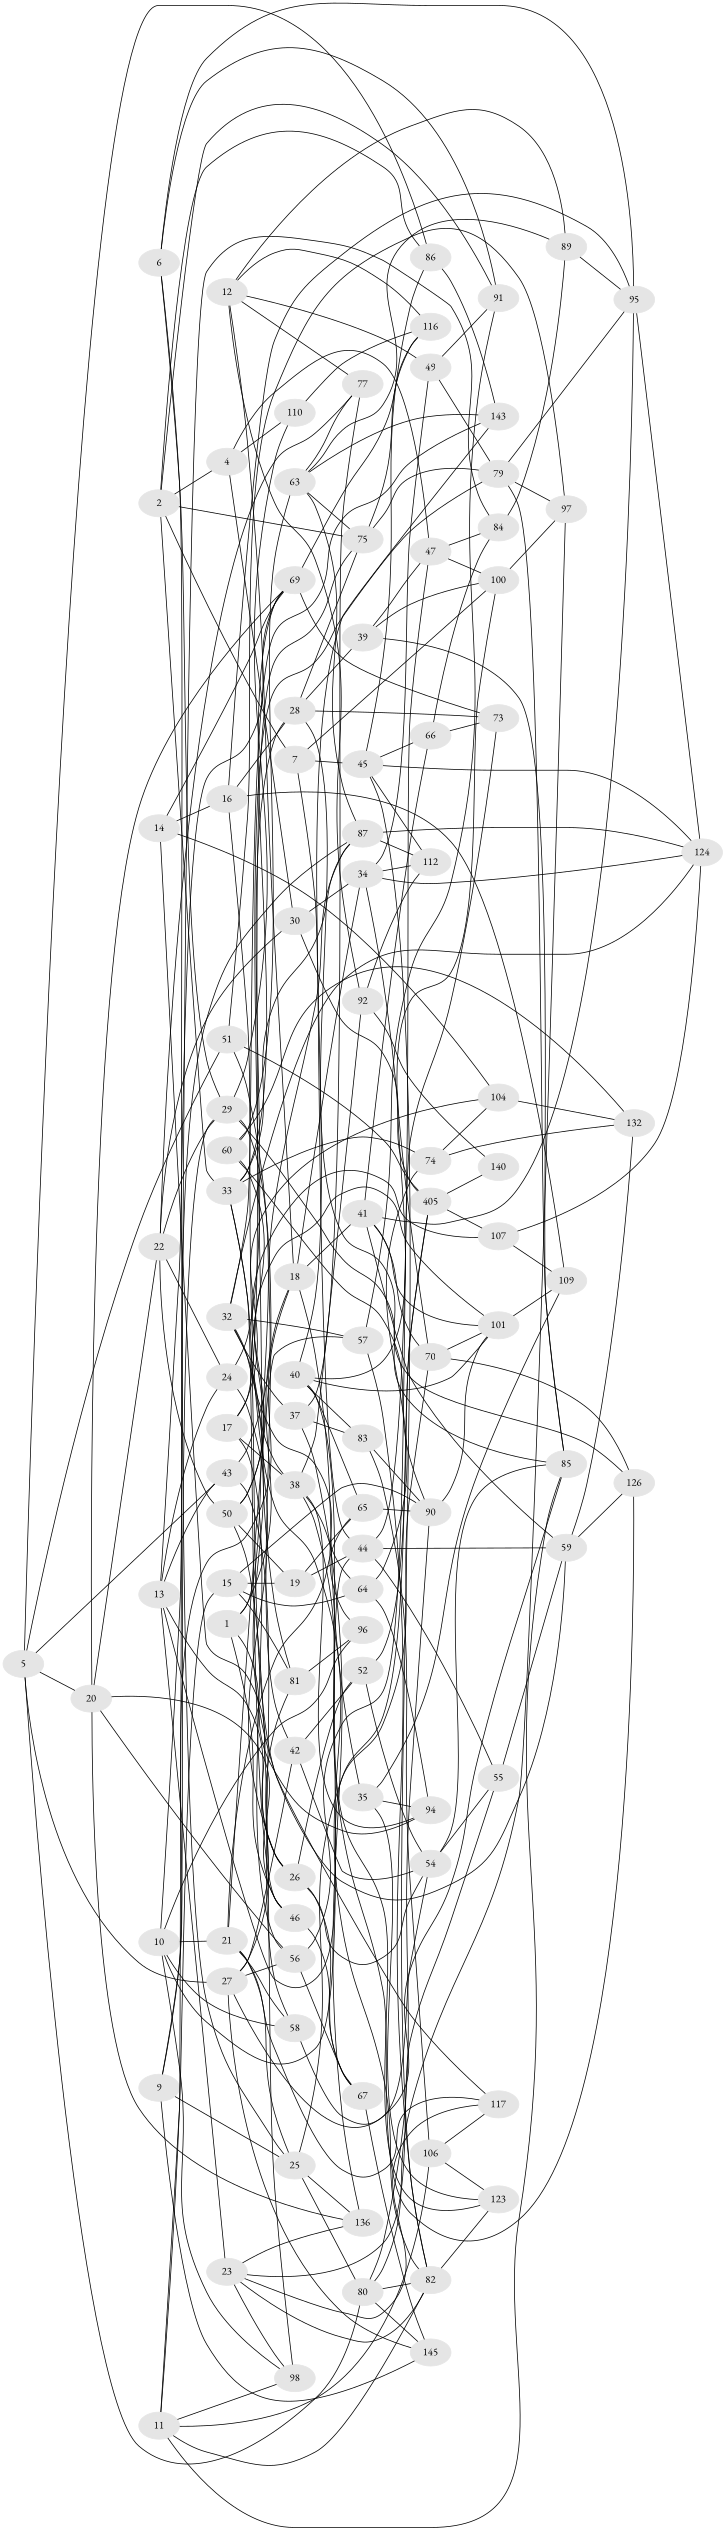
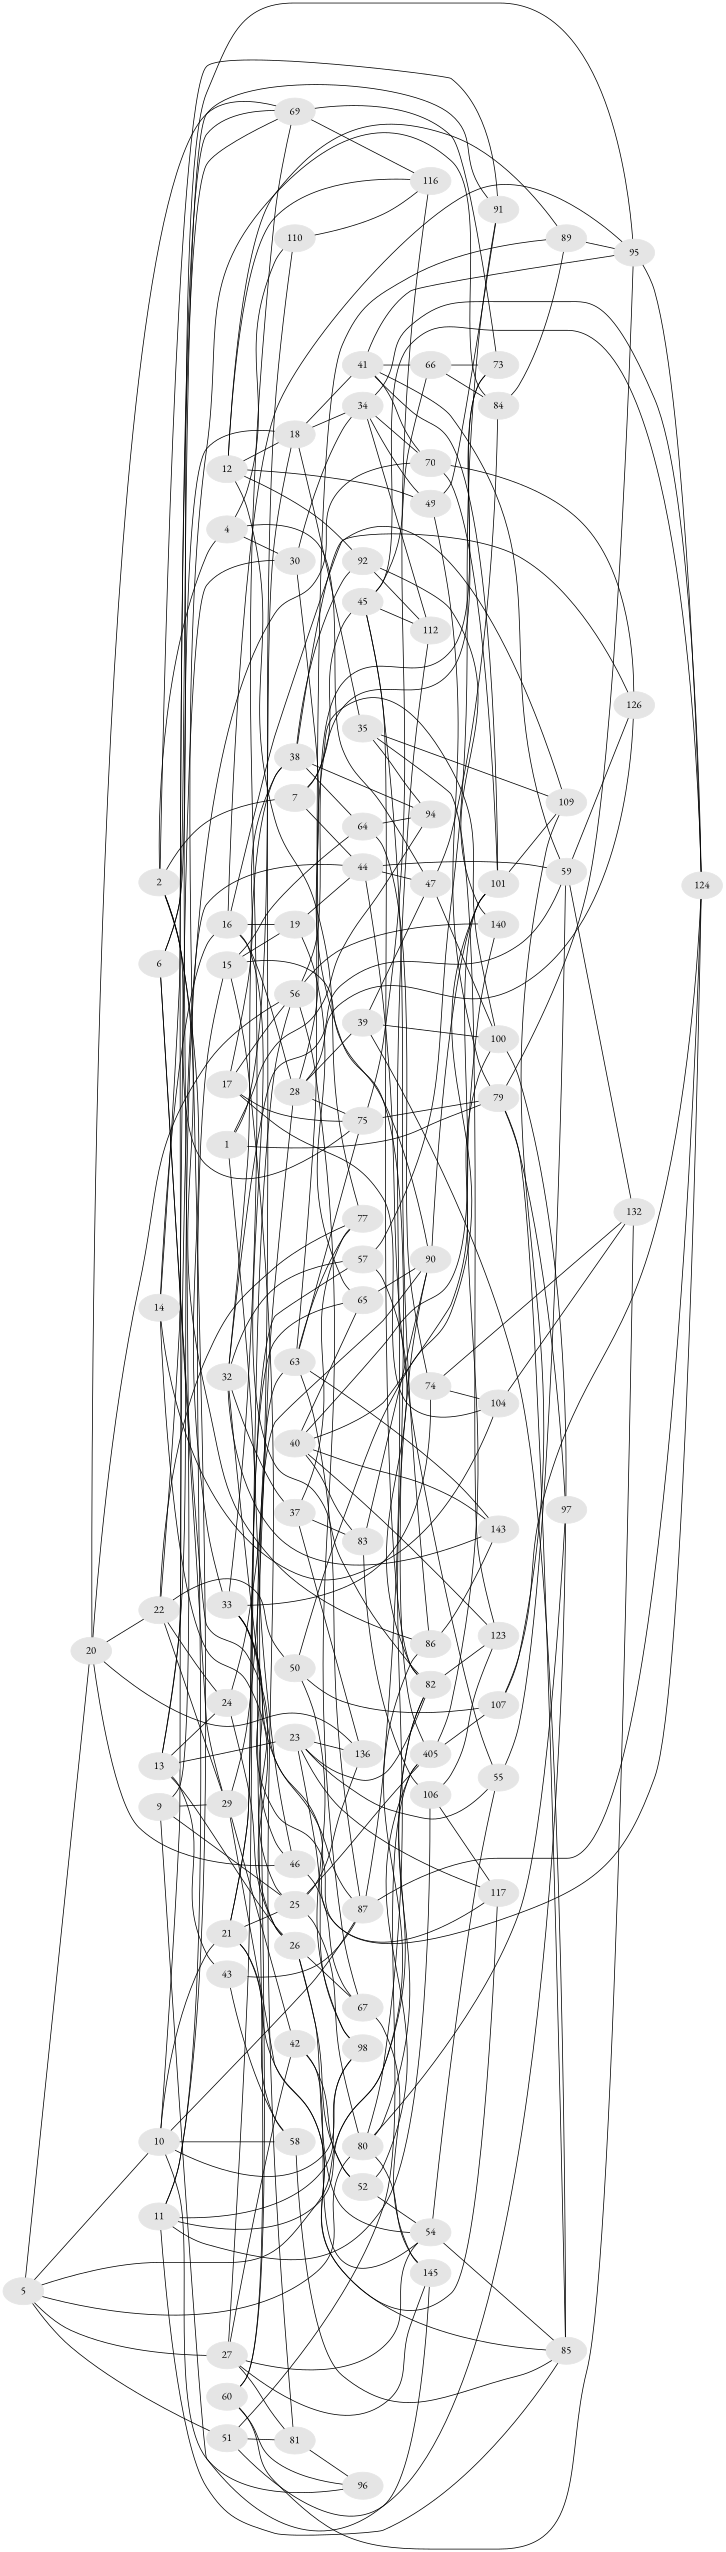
none -> (379, 935)
(261, 1549) -> (261, 925)
(125, 1568) -> (91, 2217)
